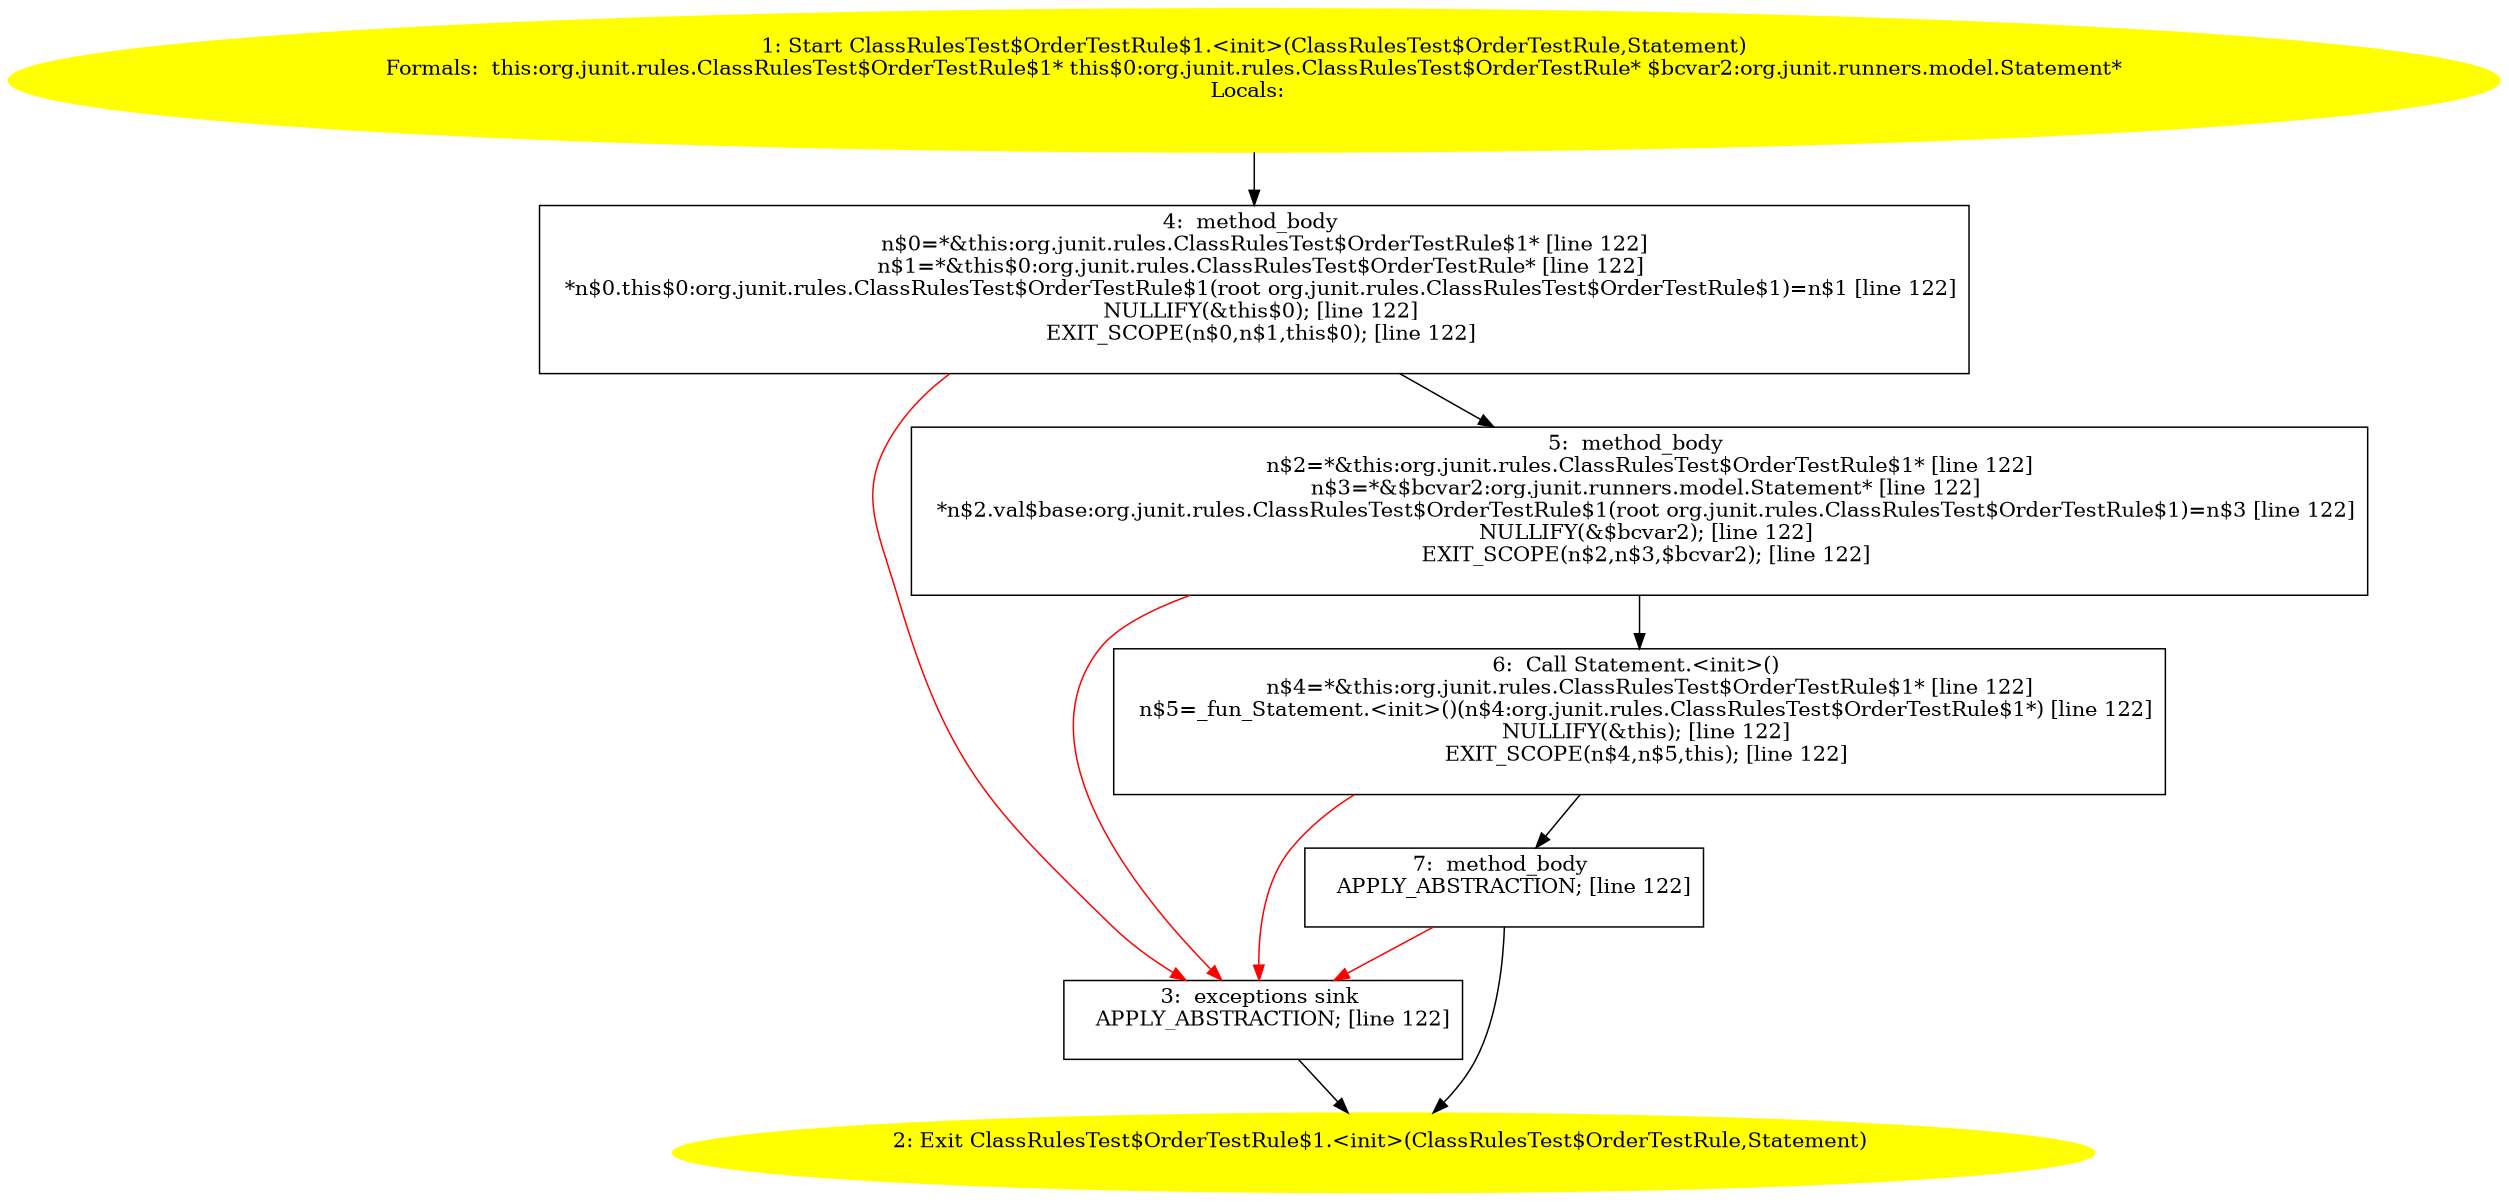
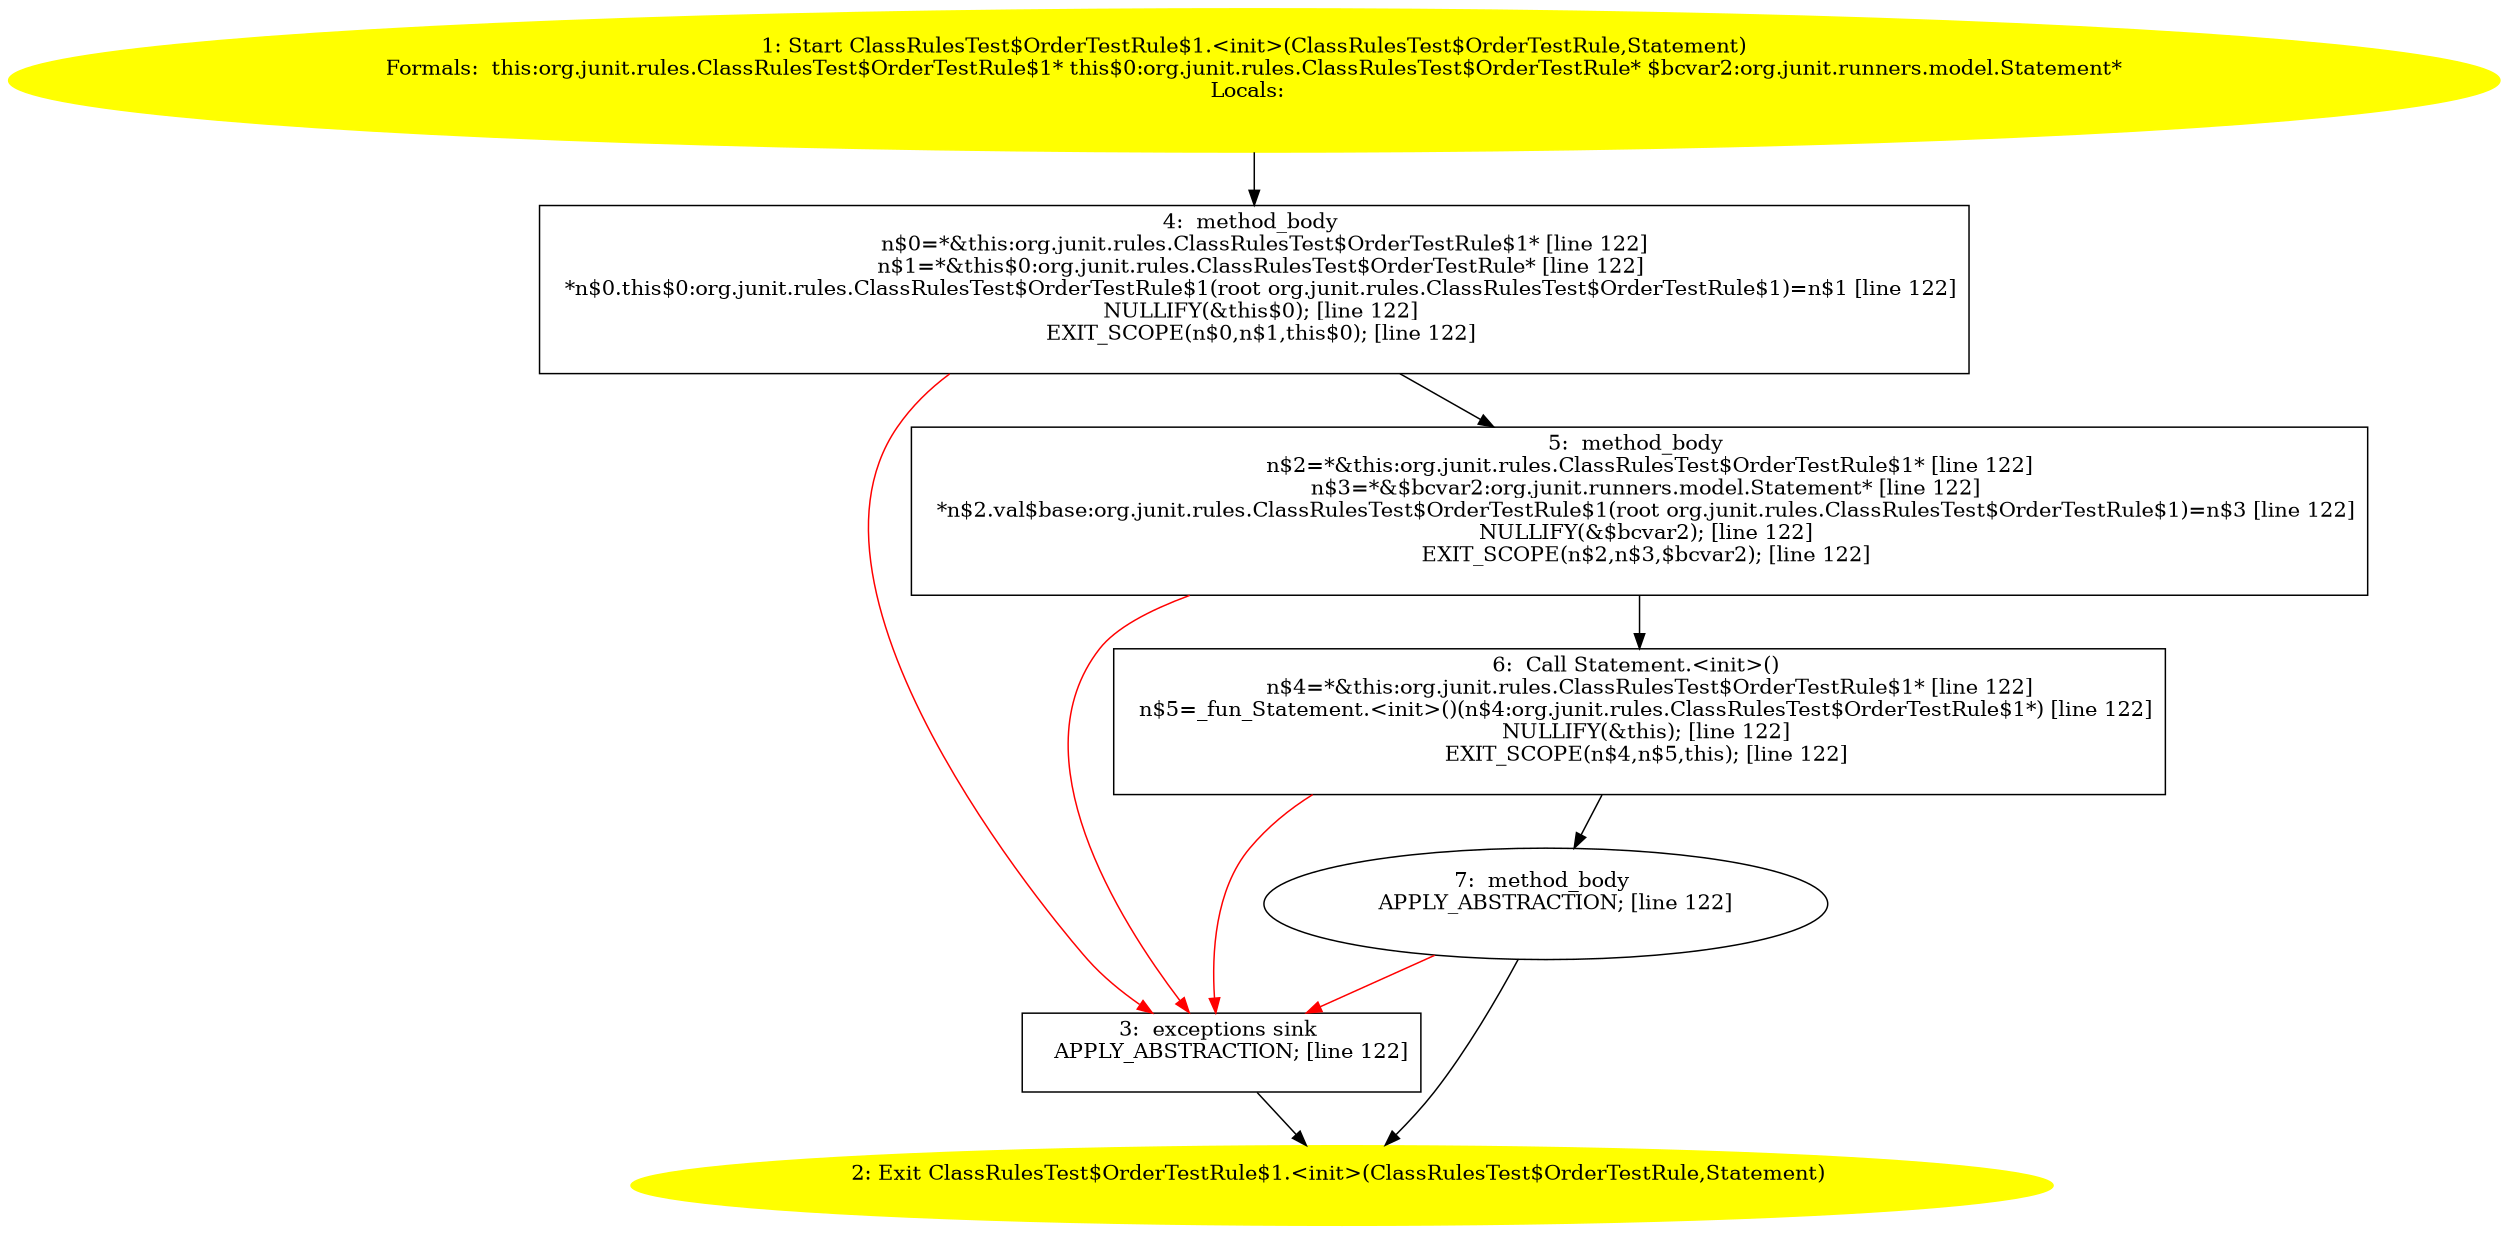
(1504, 888) -> (1546, 904)
